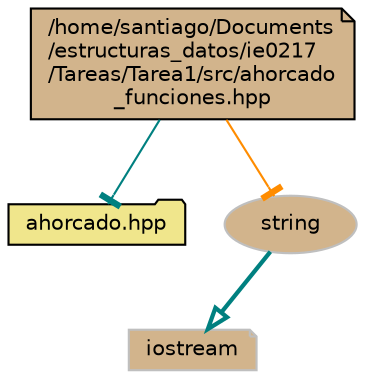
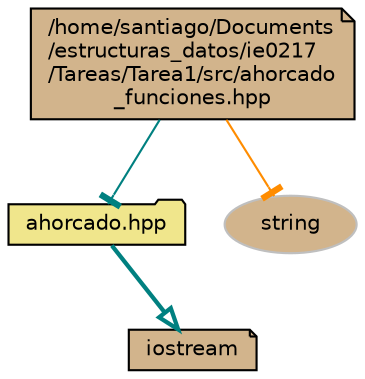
(246, 282) -> (138, 279)
(193, 350) -> (193, 350)
